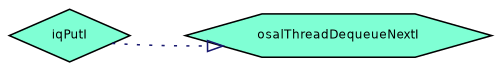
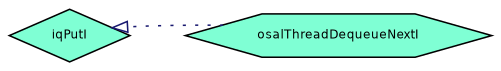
(160, 45) -> (175, 25)
